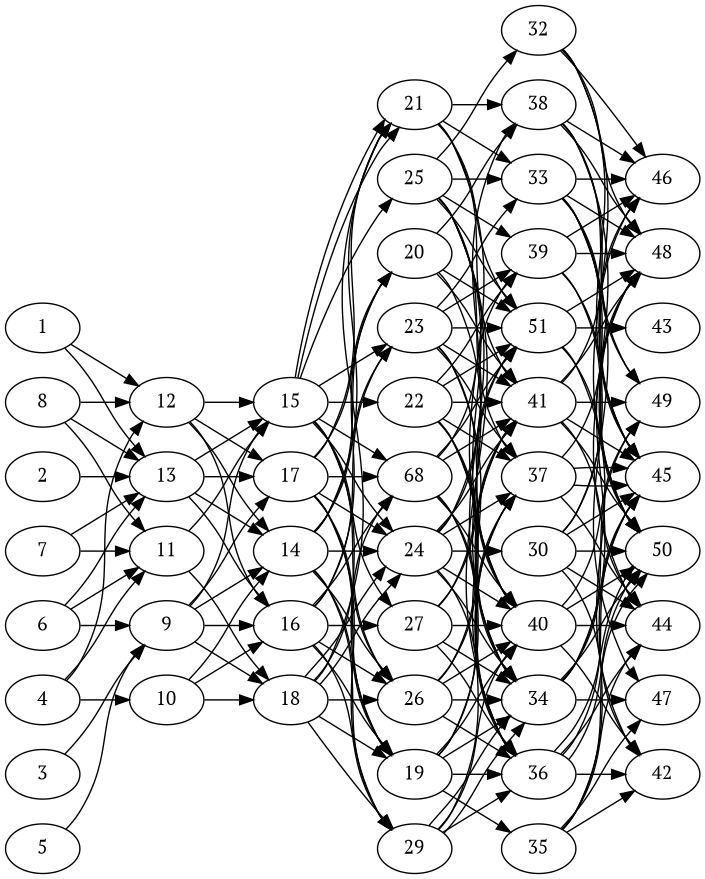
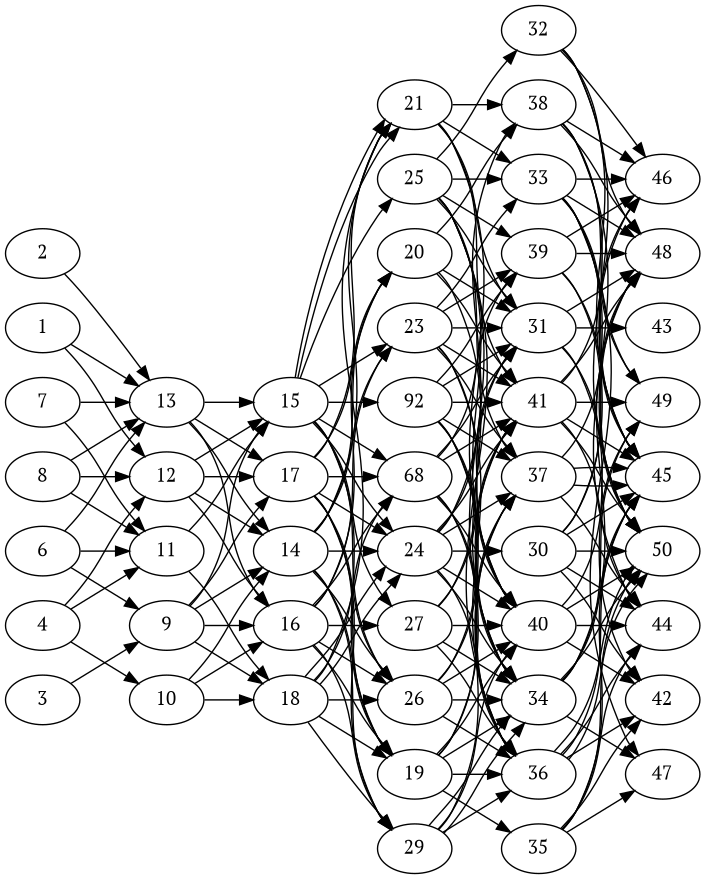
(539, 328) -> (539, 328)
(415, 402) -> (415, 402)
(43, 849) -> none
